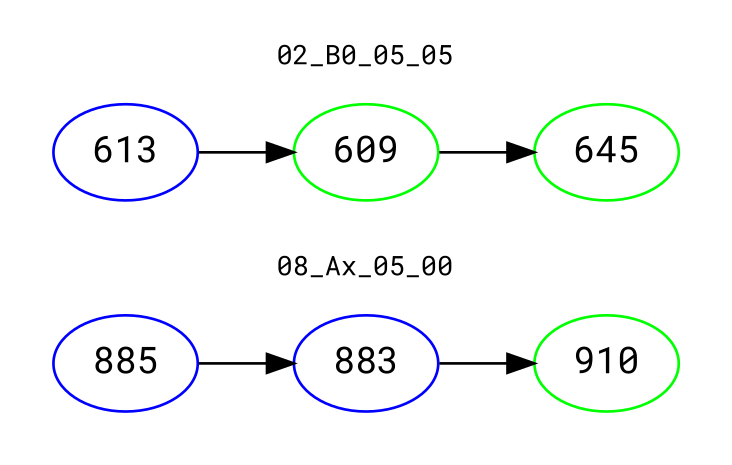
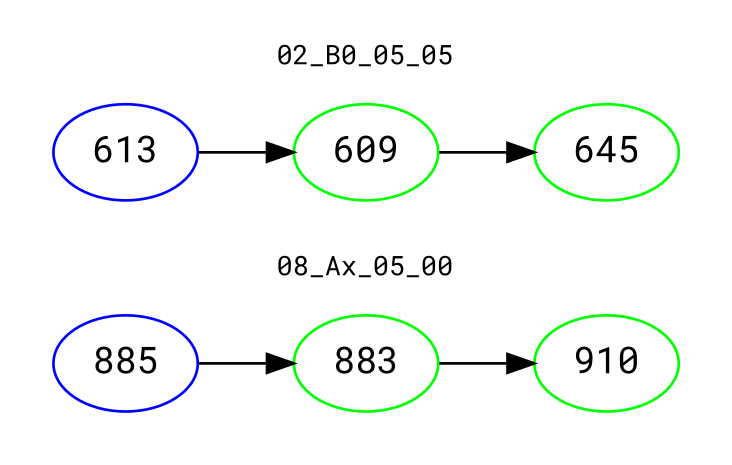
(366, 363) -> (366, 363)
